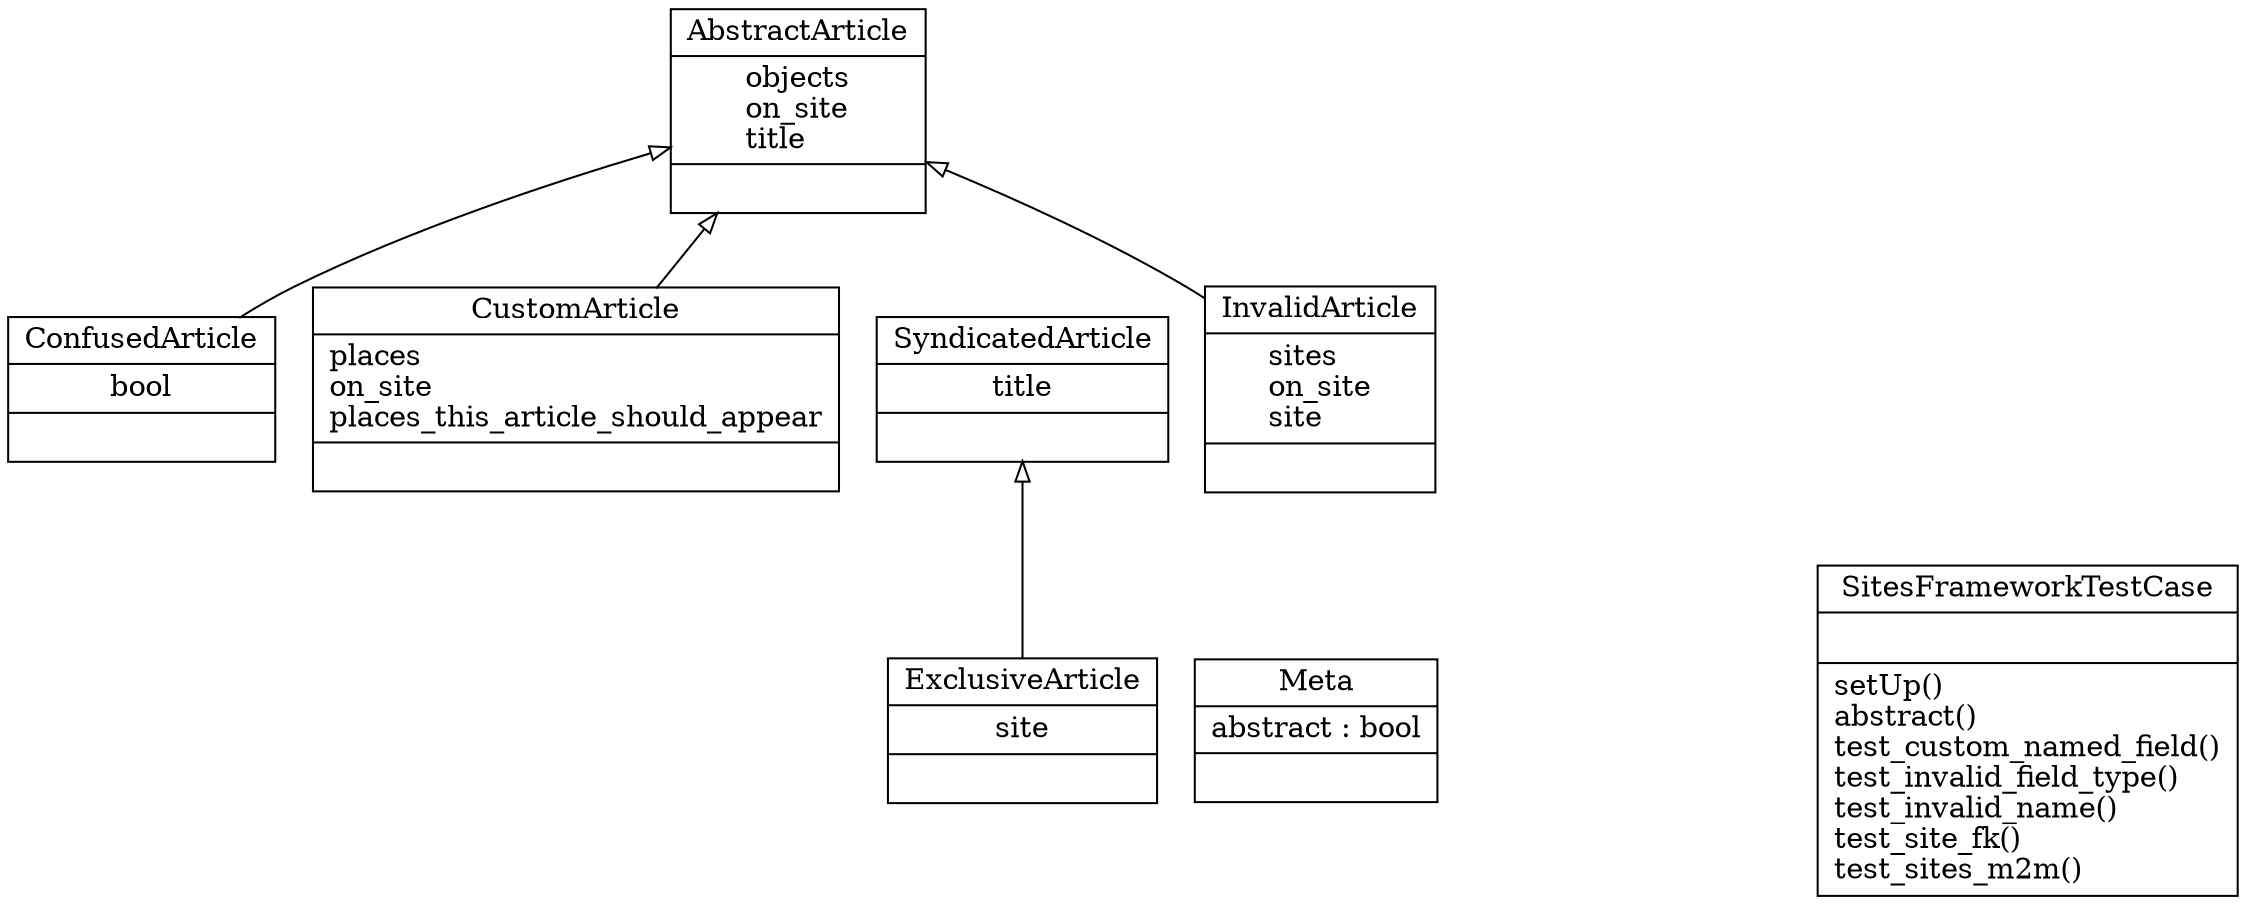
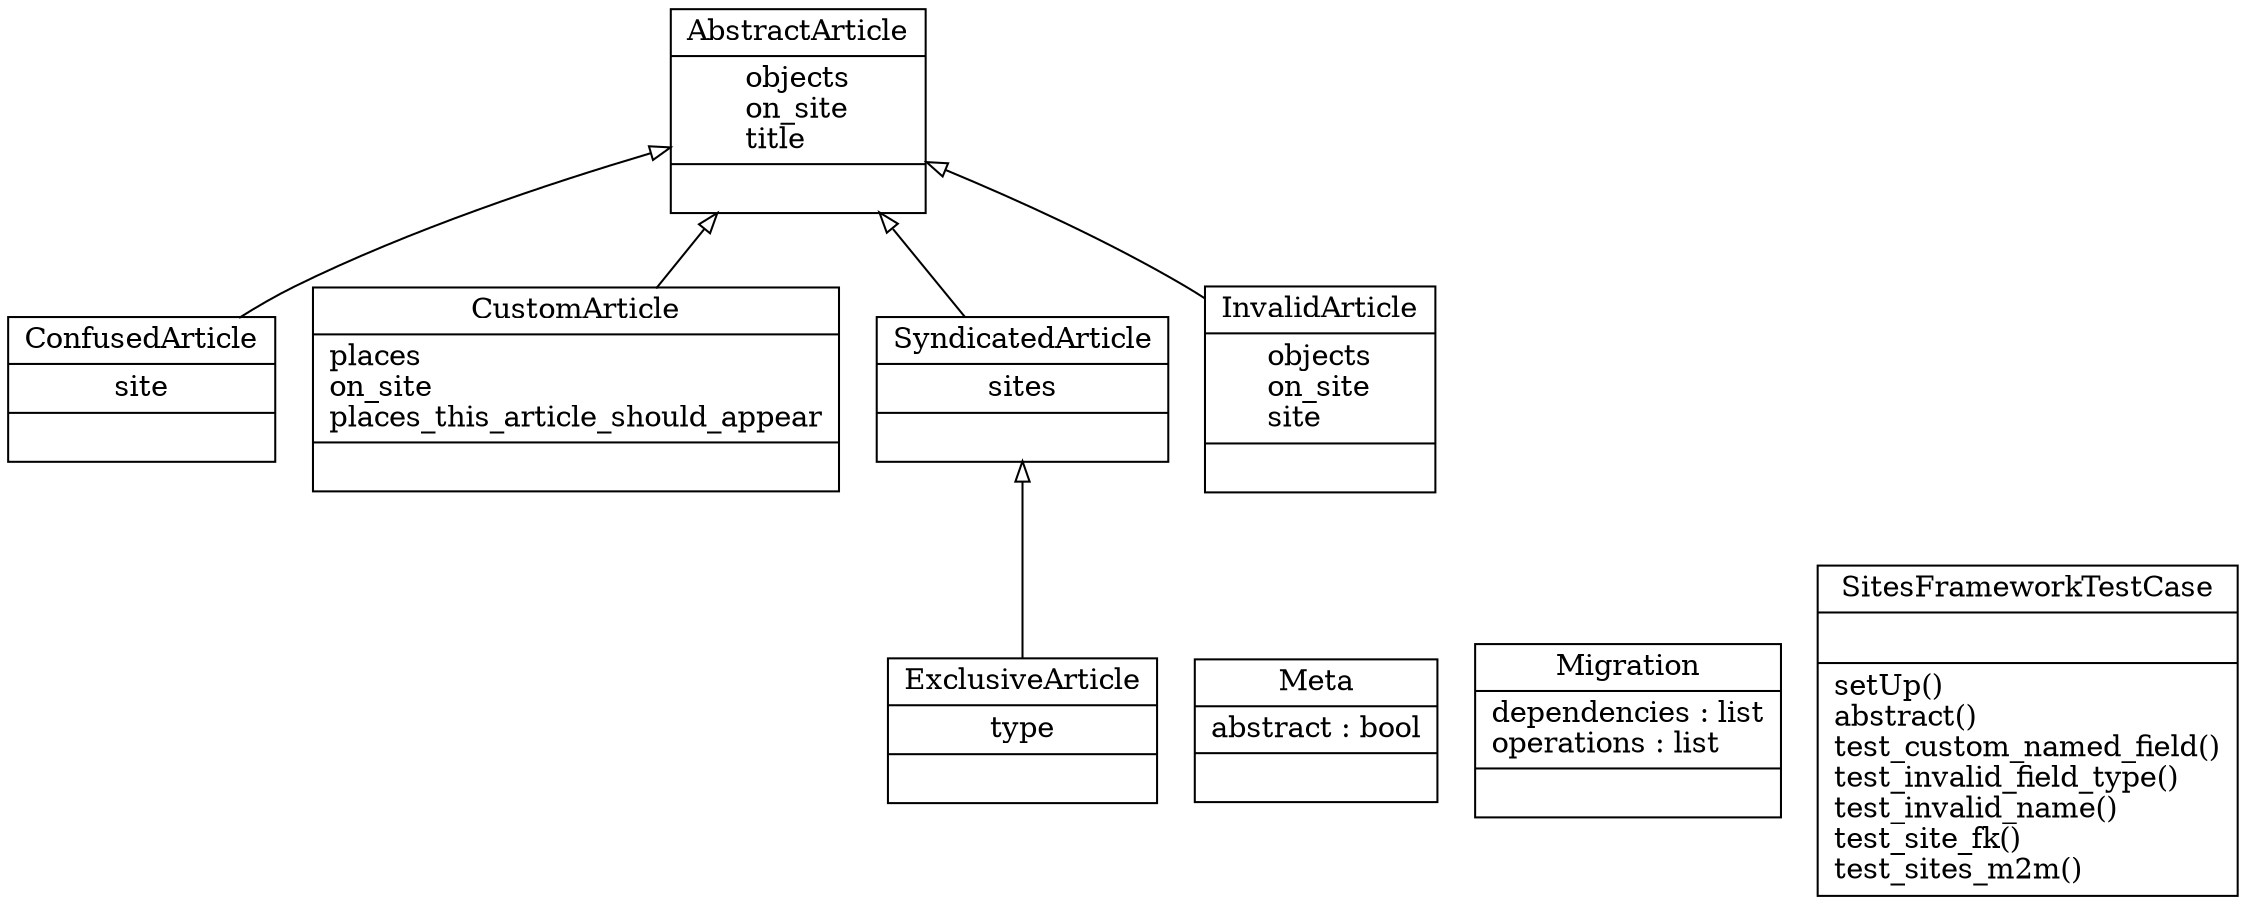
none -> (929, 273)
(1303, 357) -> (1320, 357)
(142, 387) -> (142, 387)
(1023, 387) -> (1023, 387)
(1023, 729) -> (1023, 729)
none -> (1628, 731)
